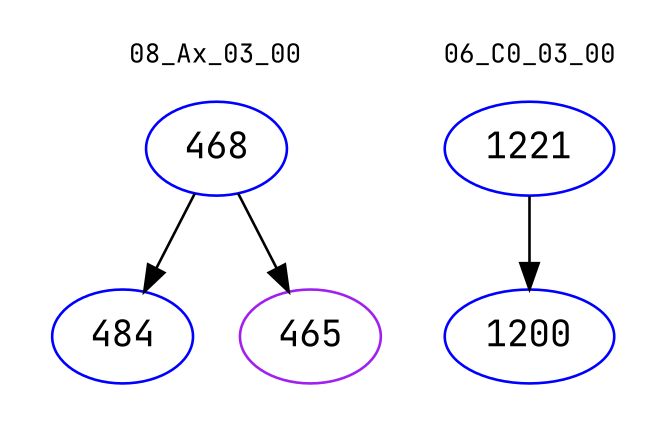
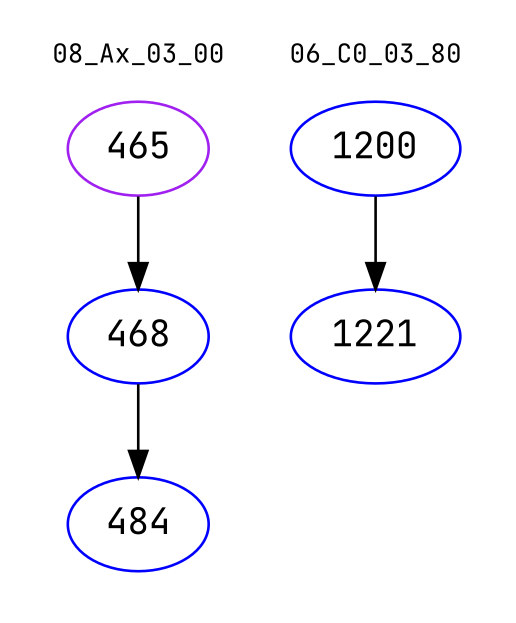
(531, 56) -> (377, 56)
(529, 230) -> (376, 230)
(257, 231) -> (138, 230)
